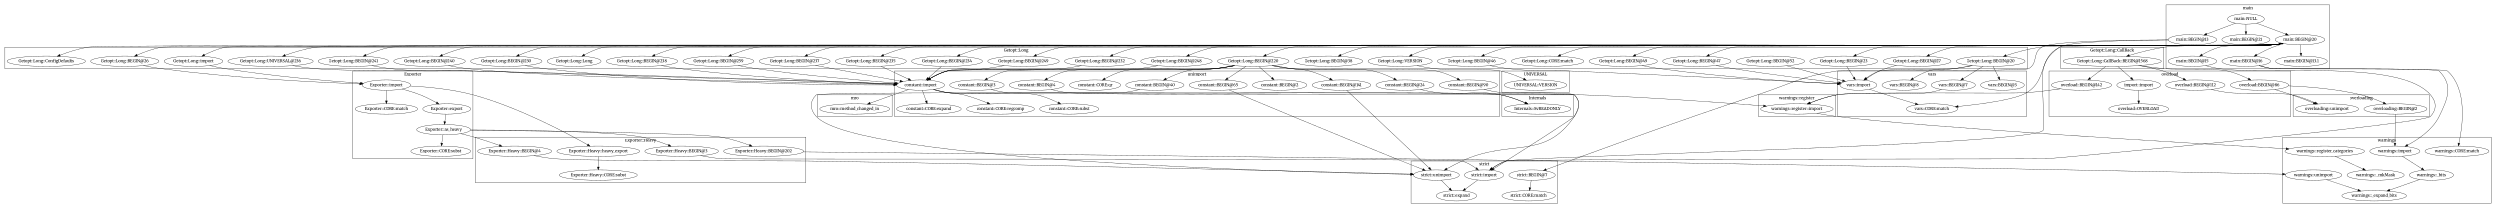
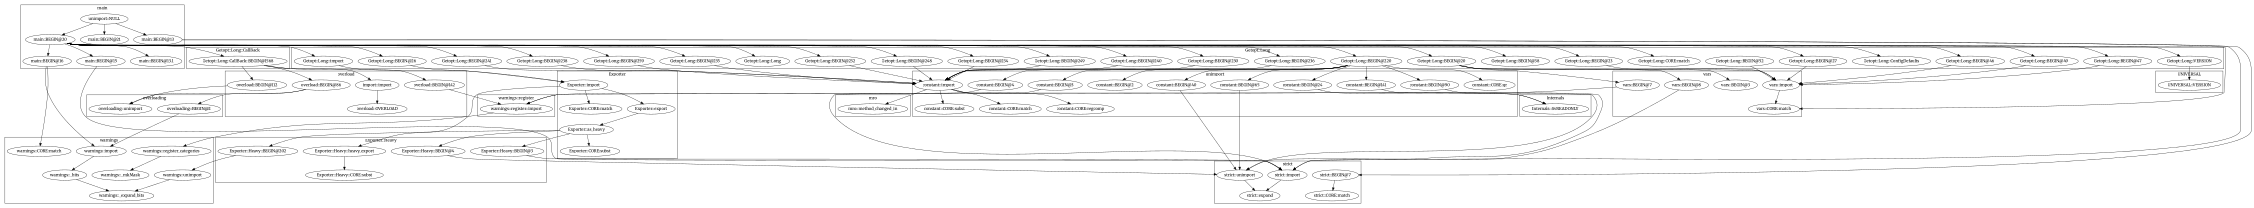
(2246, 19) -> (104, 19)
(271, 61) -> (1290, 61)
(795, 61) -> none
(929, 109) -> (1010, 109)
none -> (1513, 157)
